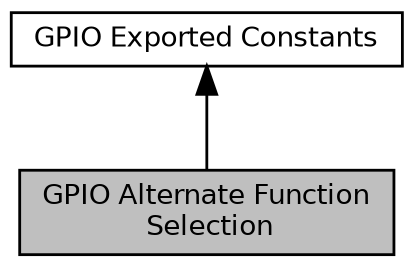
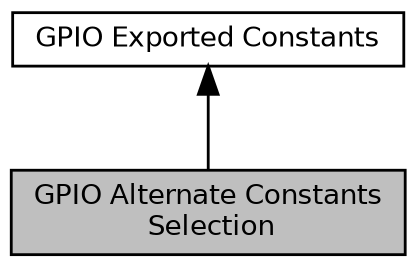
(207, 212) -> (208, 212)
